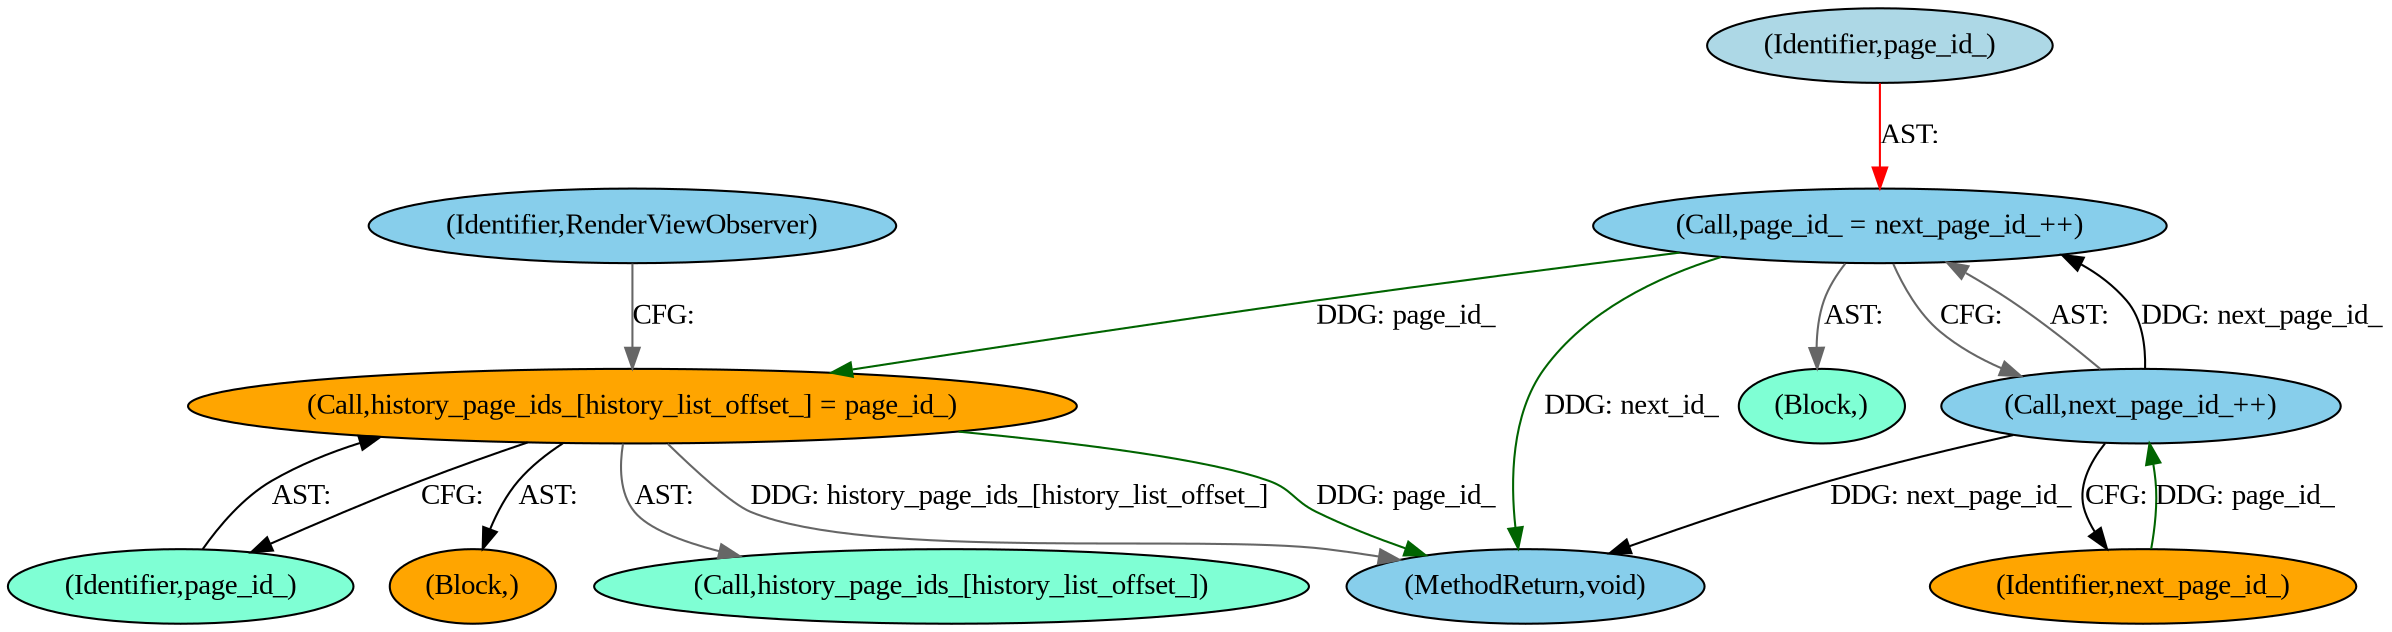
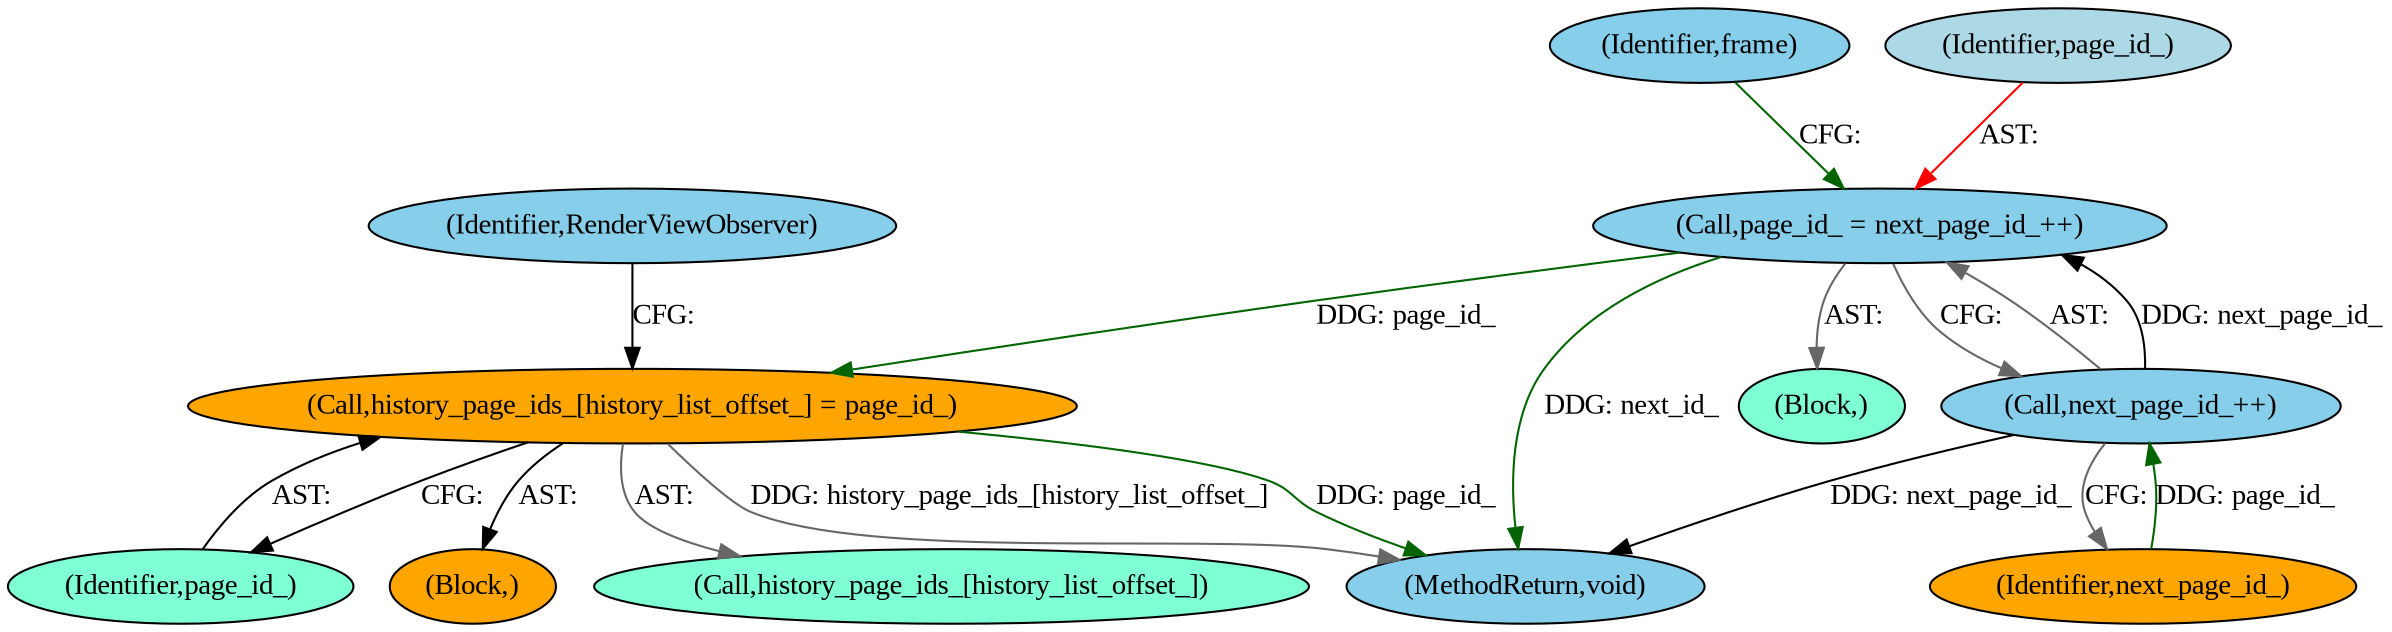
none -> (1700, 46)
(632, 306) -> (632, 306)
(2083, 486) -> (2083, 486)
